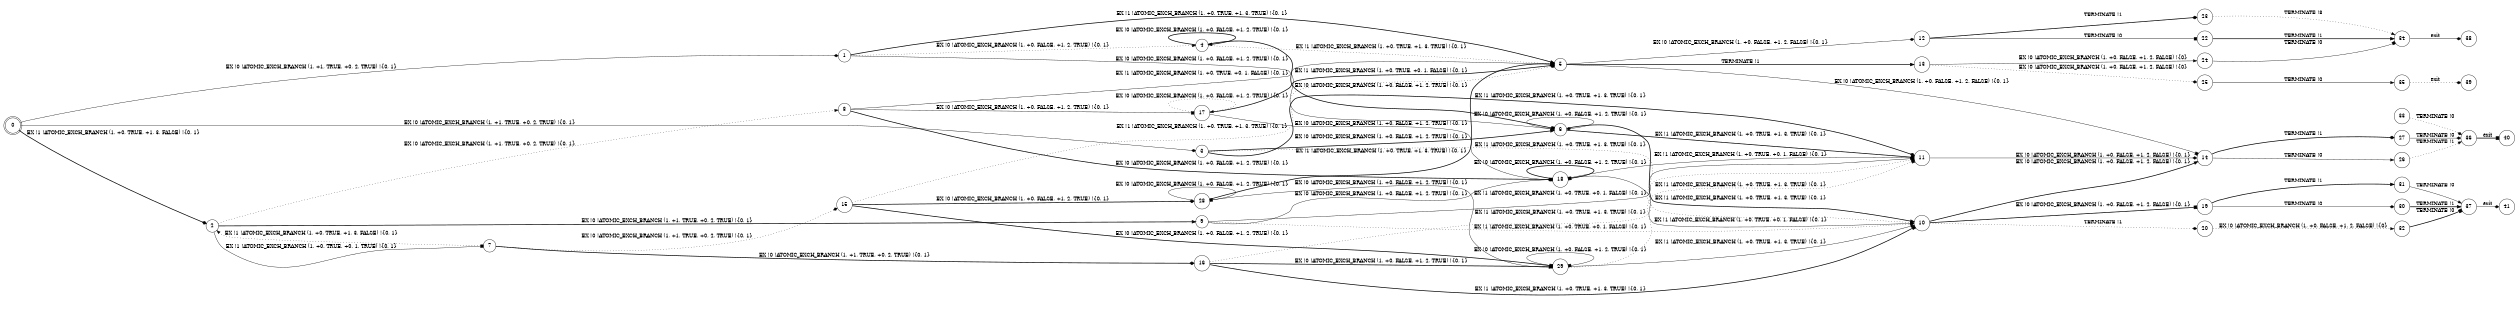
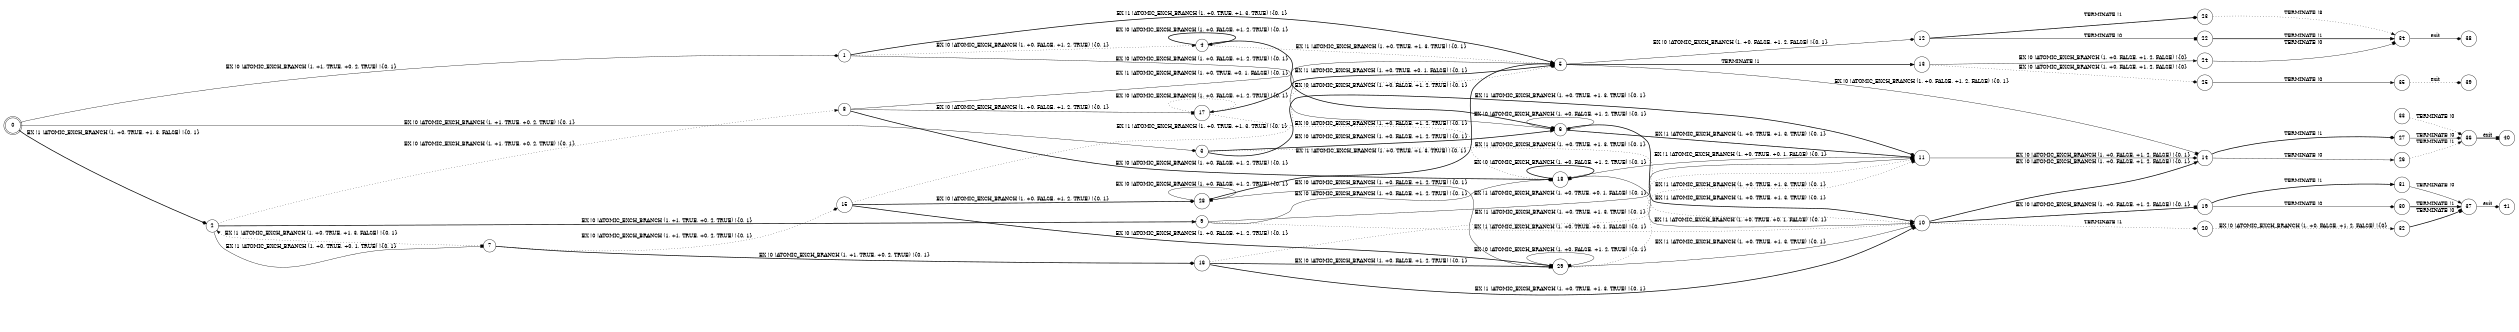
(1390, 127) -> (1390, 127)
